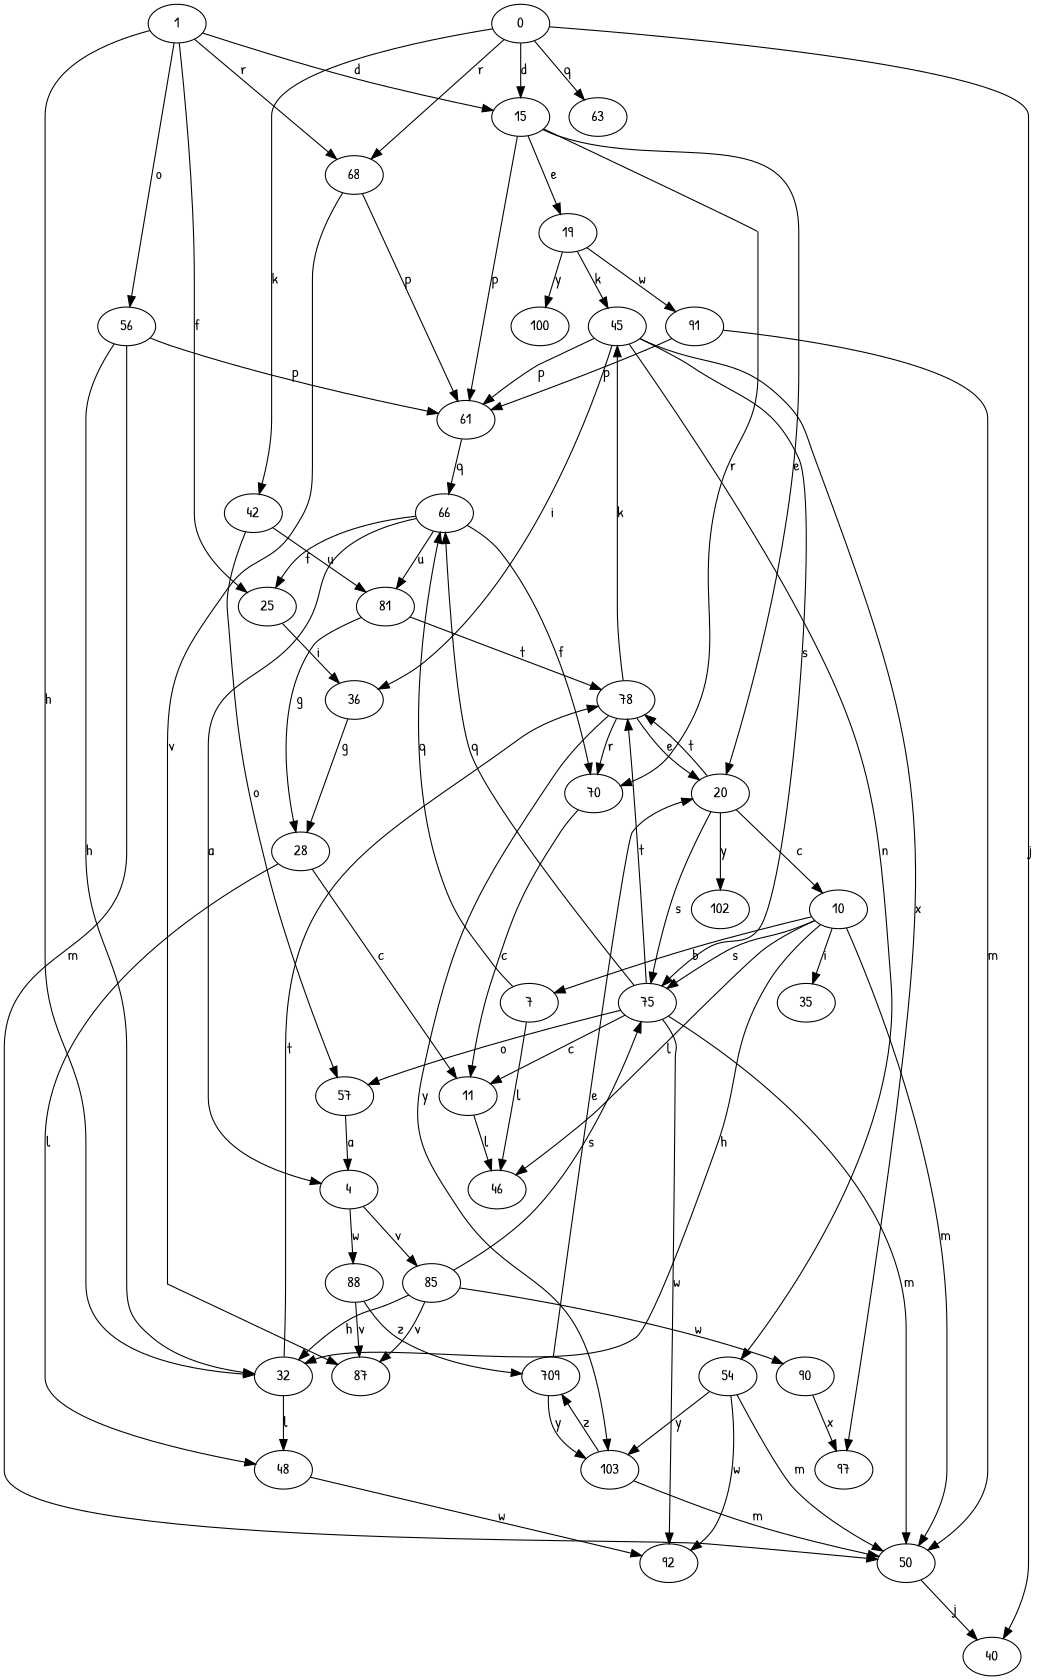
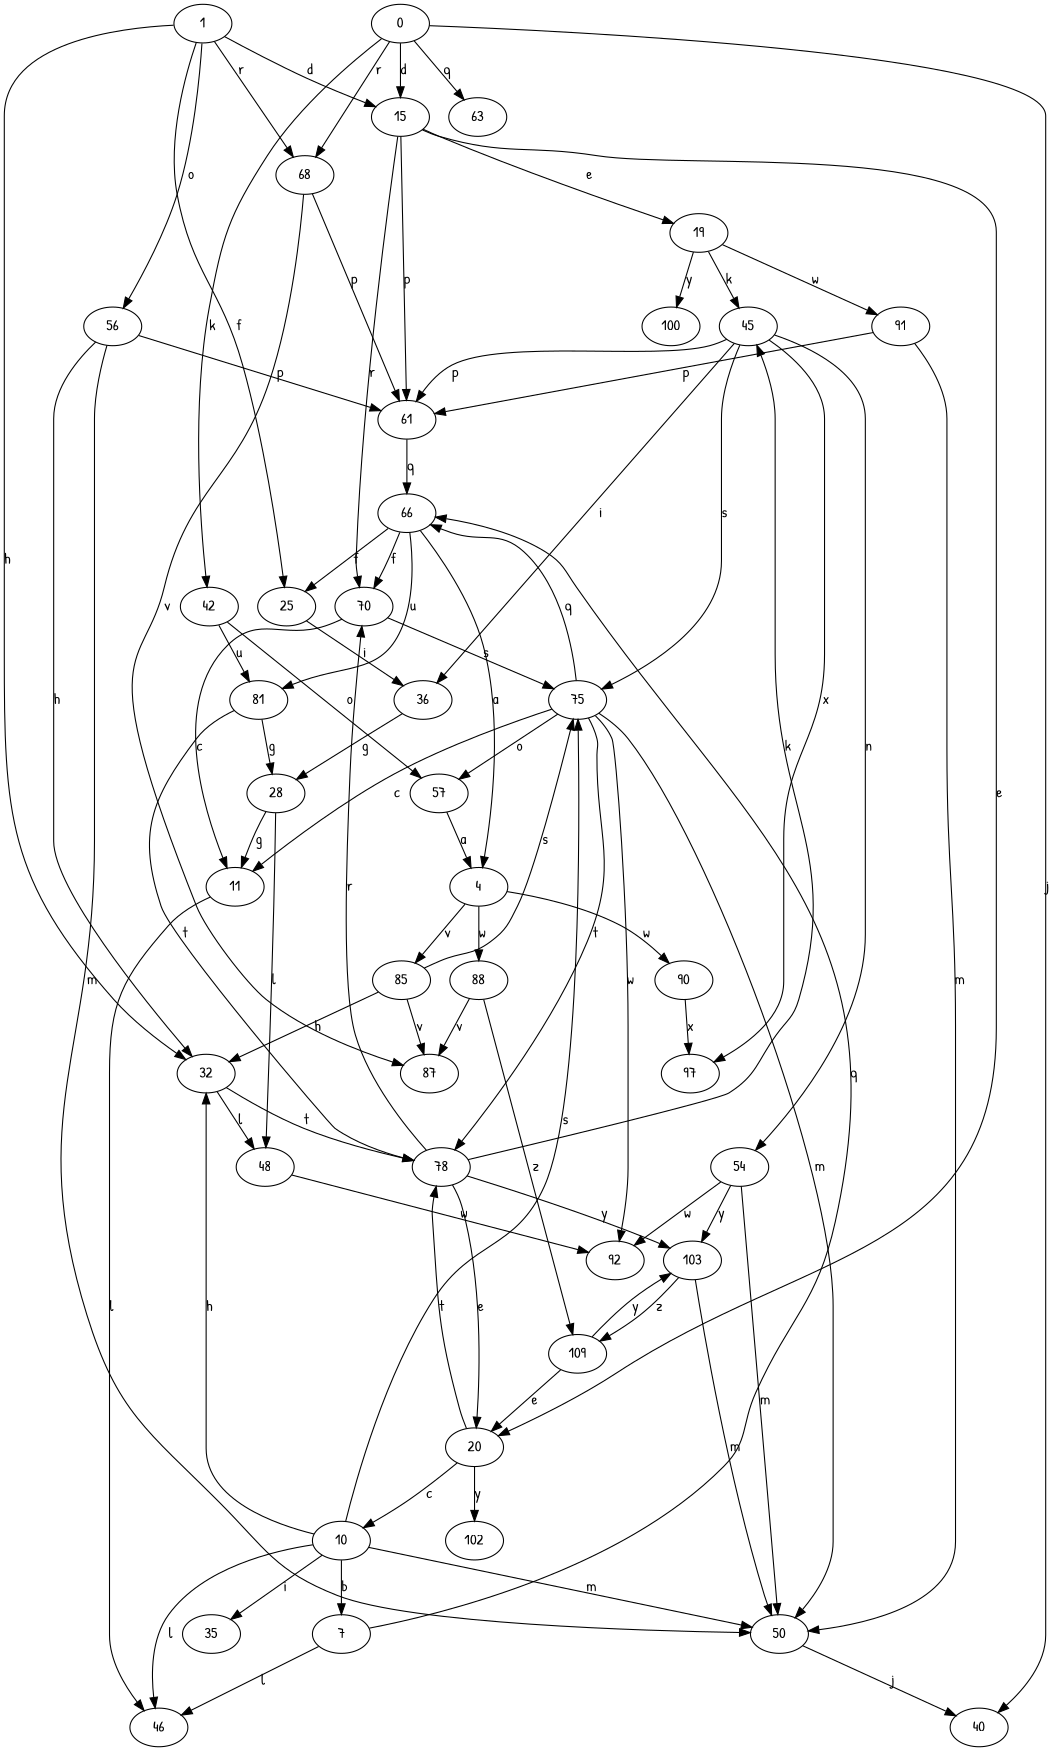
(675, 890) -> (458, 648)
(381, 956) -> (259, 840)
(618, 1317) -> (589, 912)
(551, 1376) -> (578, 1354)
